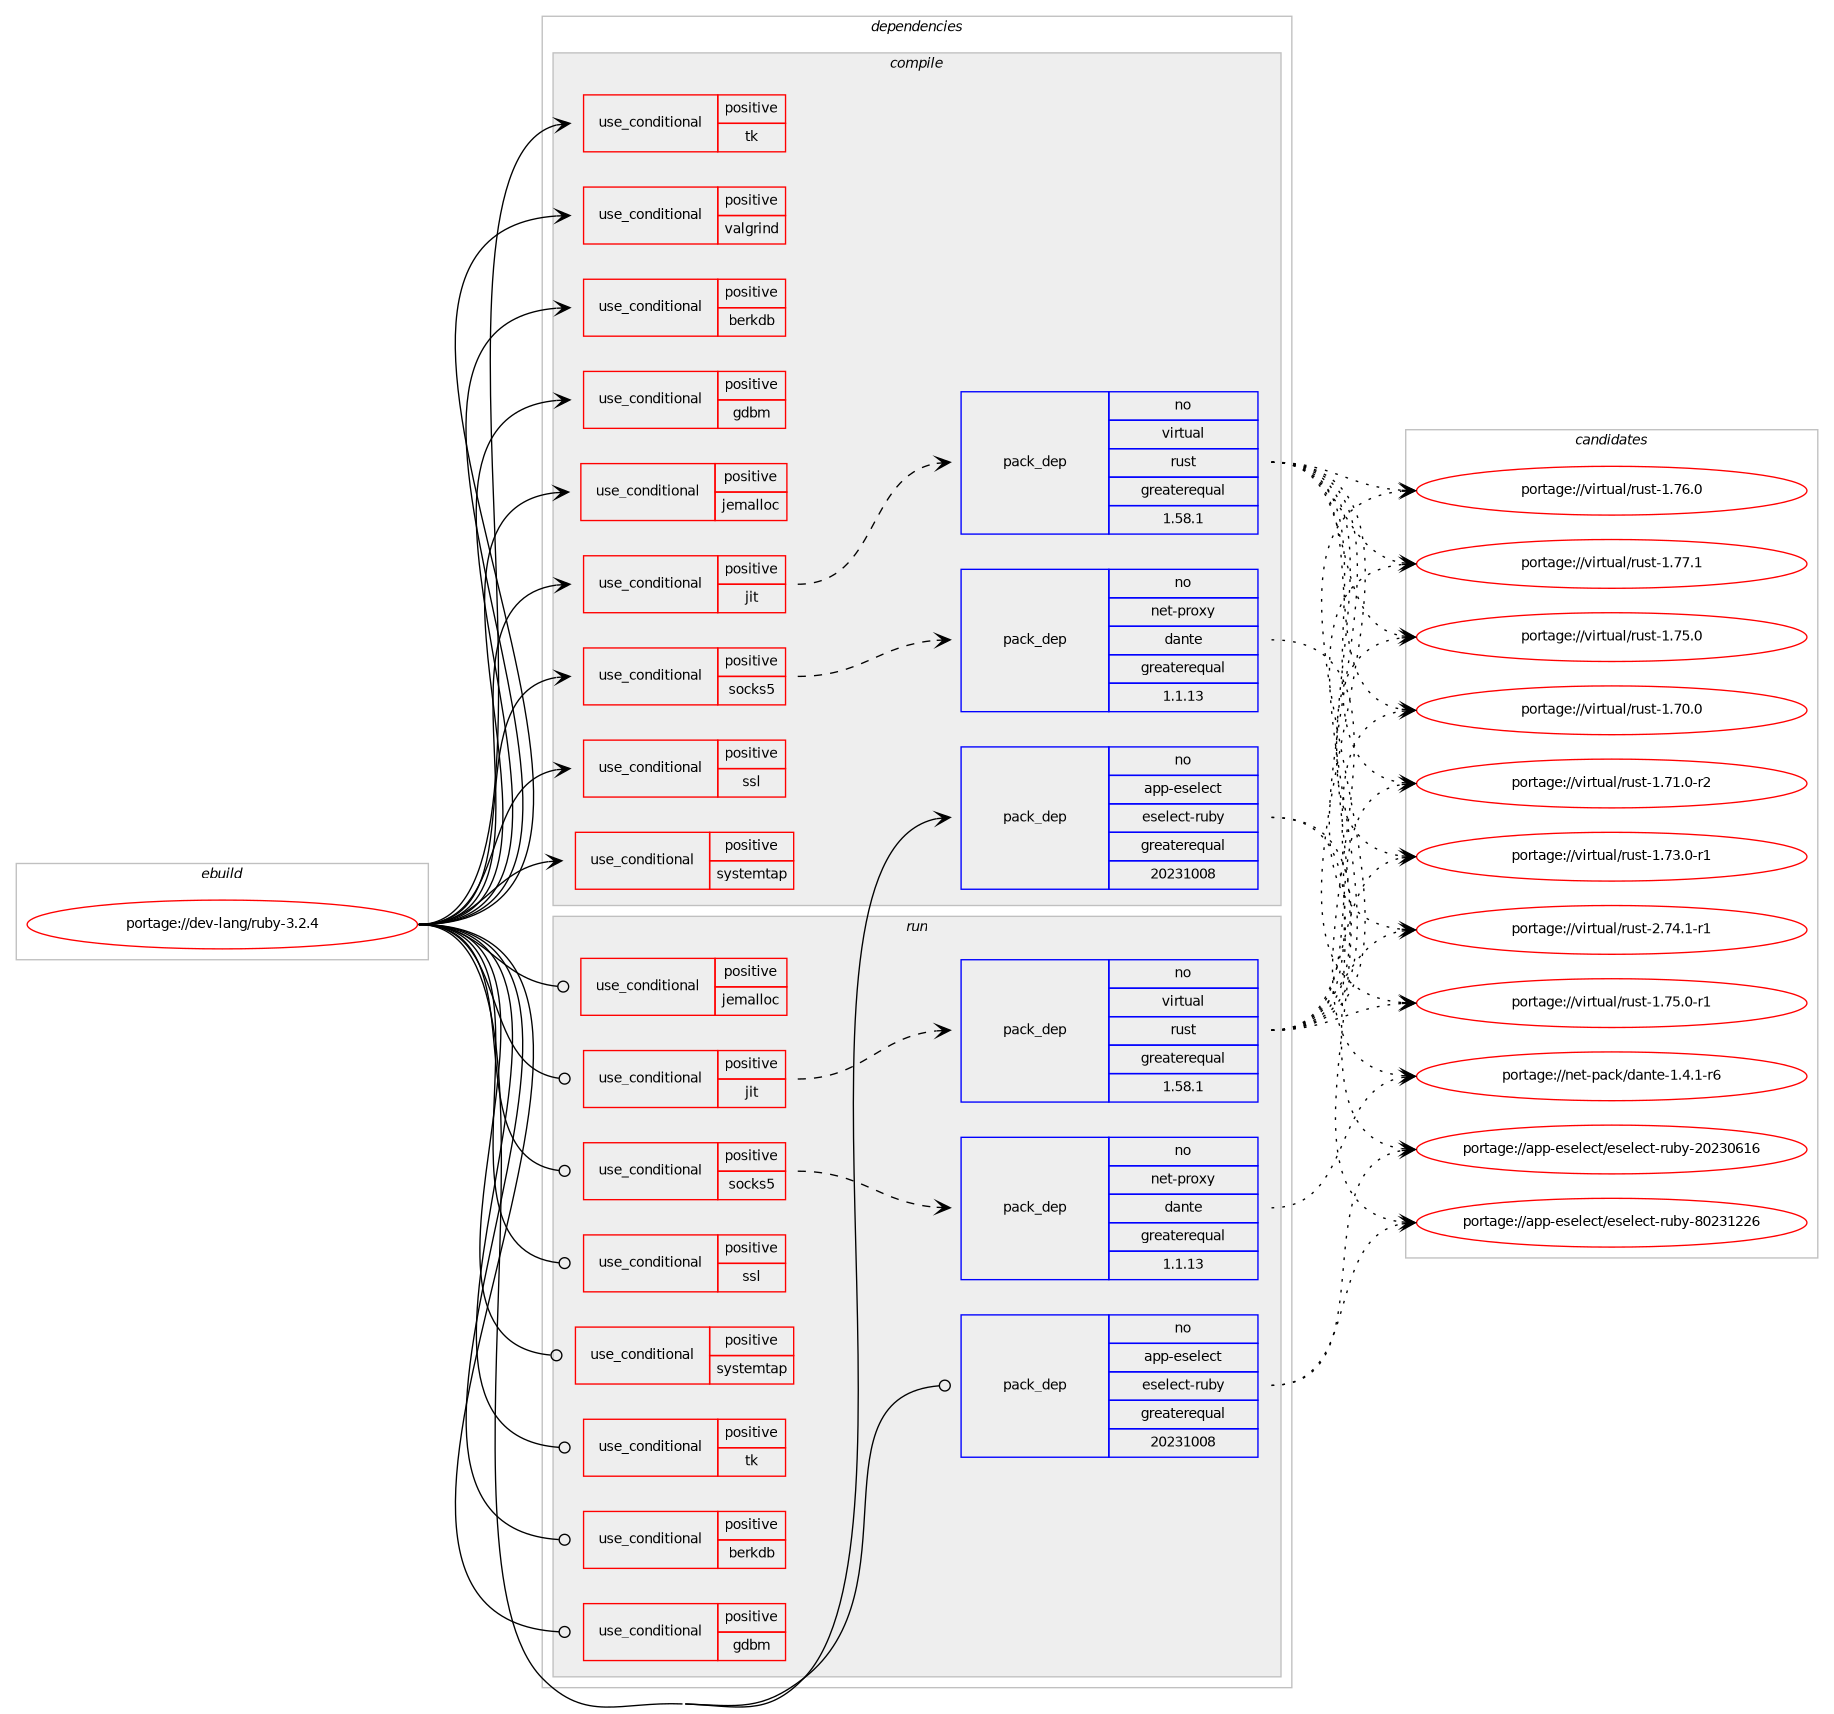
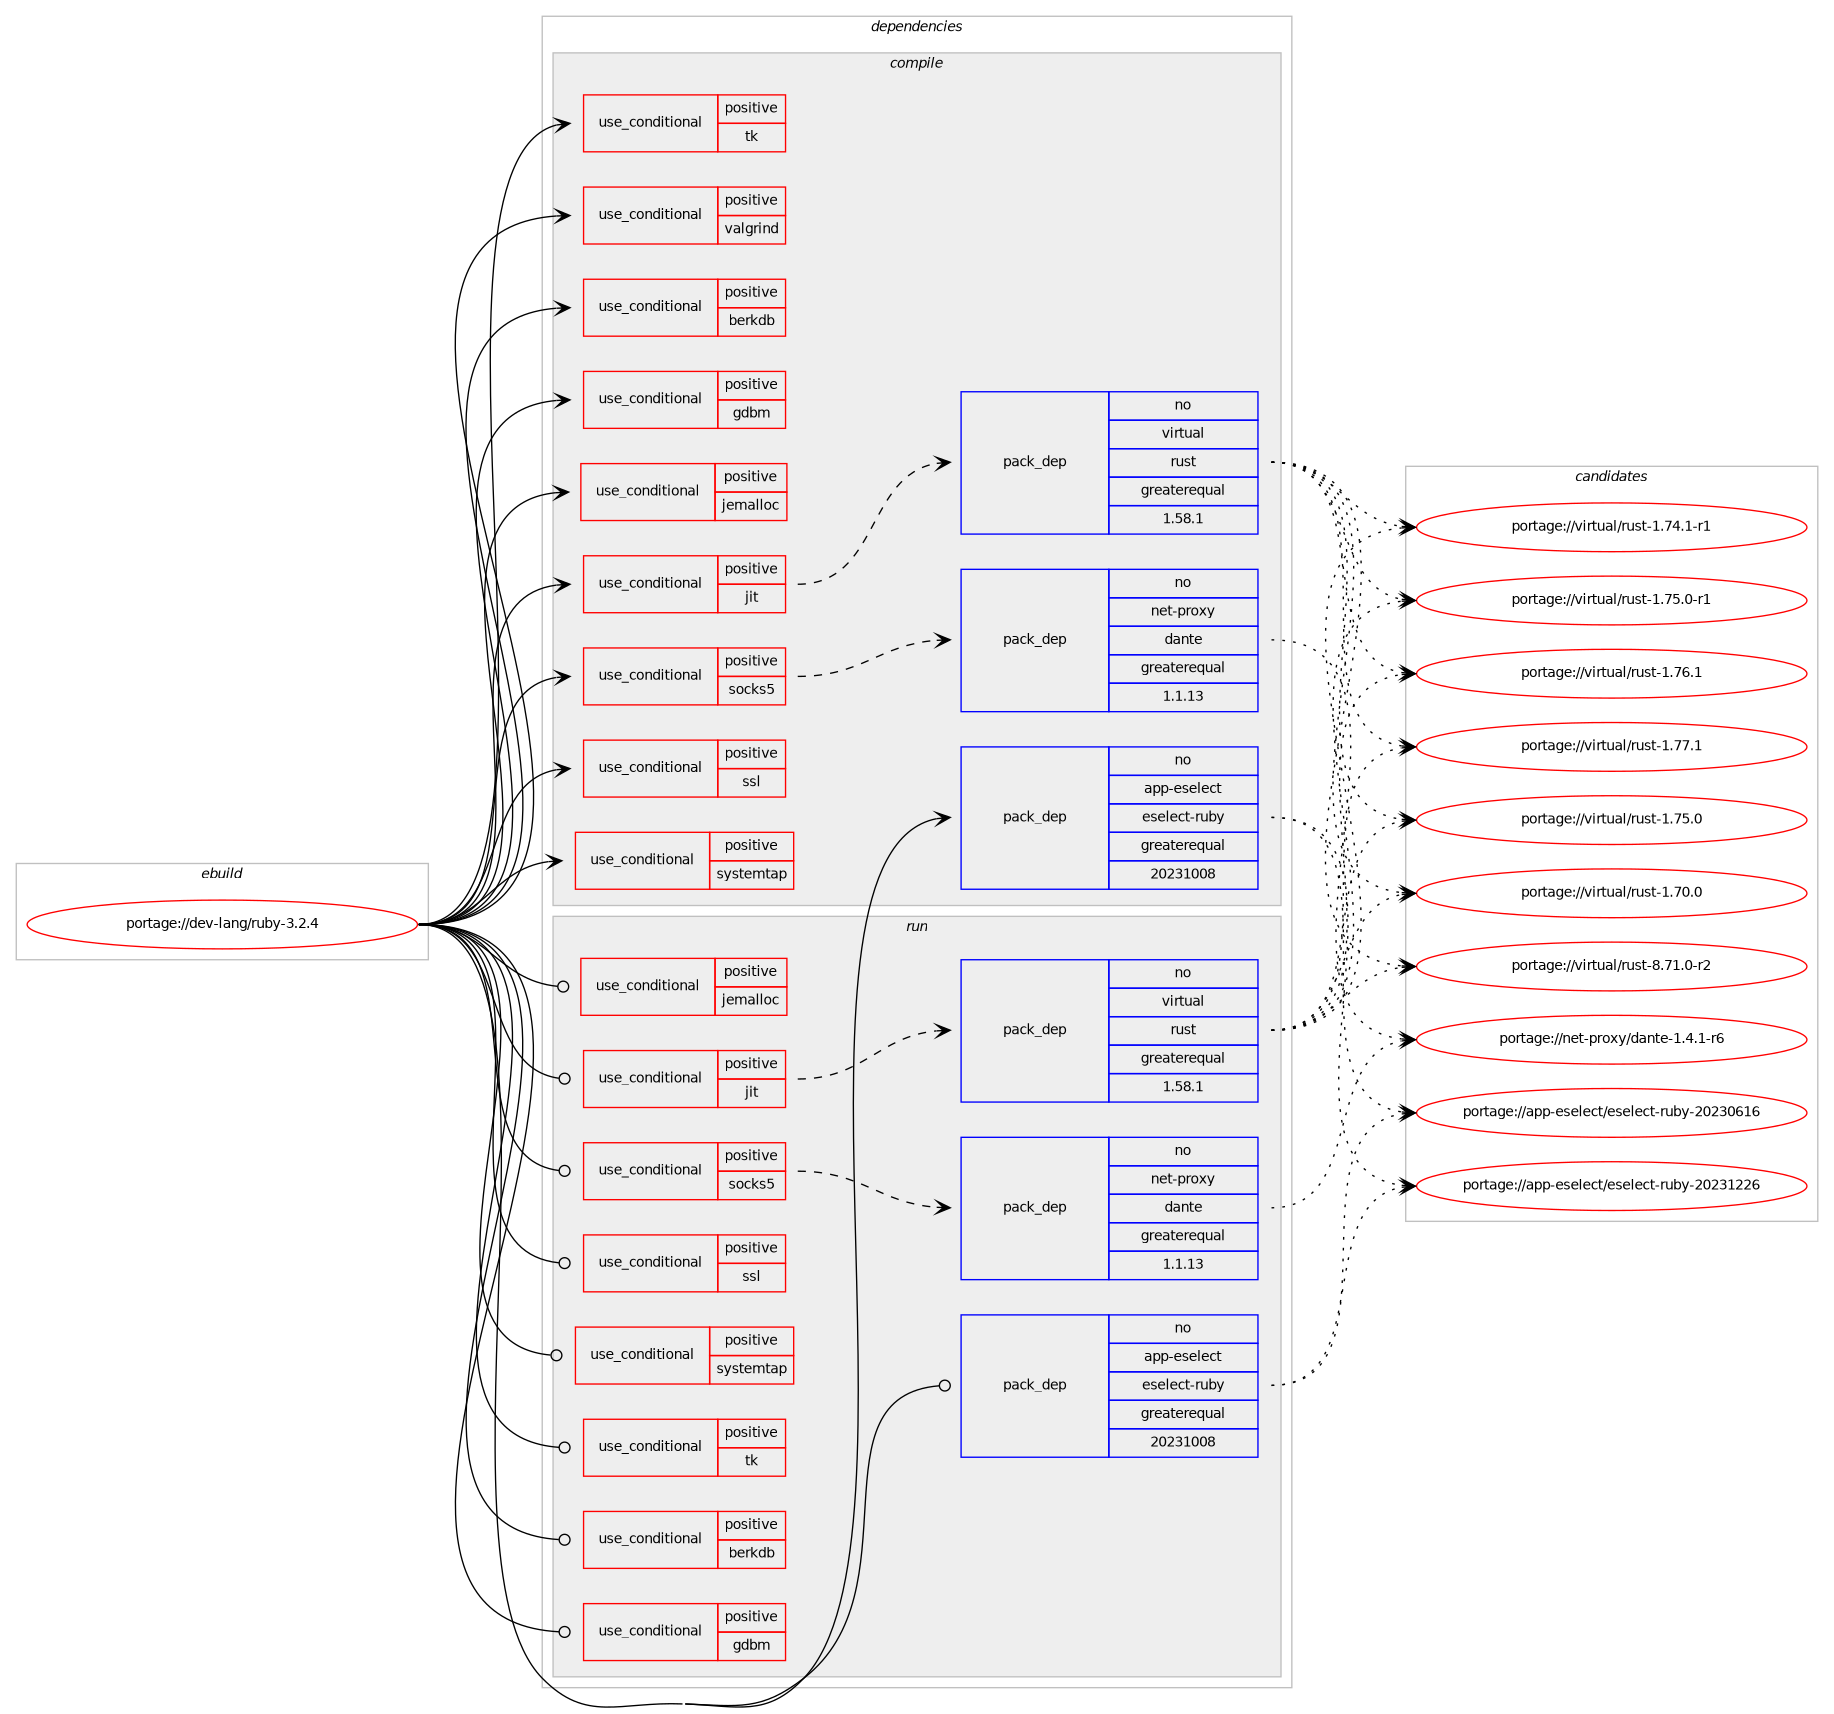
(1612, 491) -> (1612, 674)
(1612, 783) -> (1612, 966)
(1612, 857) -> none
(1612, 930) -> (1612, 527)
(1612, 1076) -> (1612, 1040)
(1612, 1223) -> (1612, 1186)
